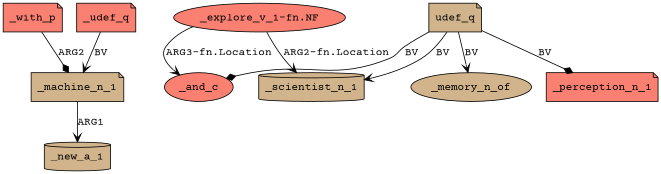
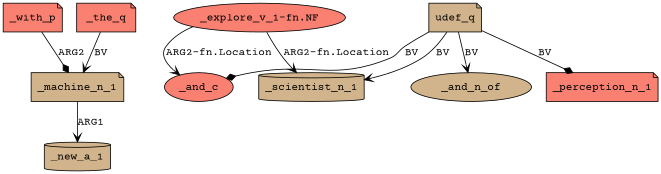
(106, 18) -> (106, 18)
(219, 52) -> (219, 52)
(471, 87) -> (471, 87)
